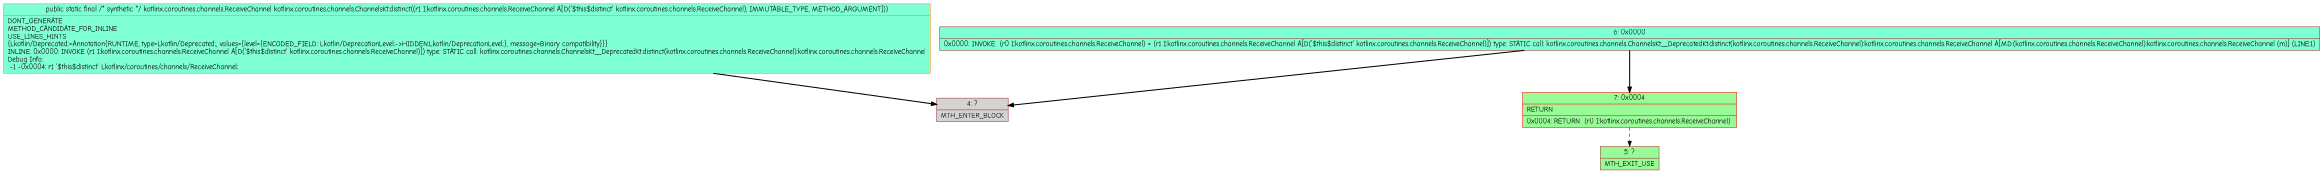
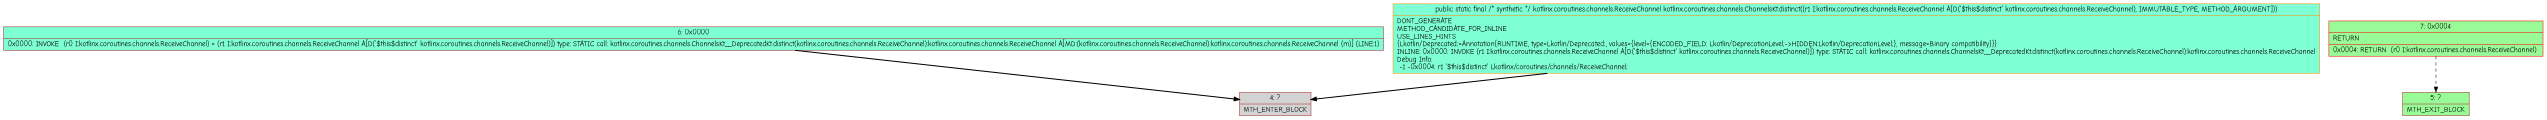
(1630, 69) -> none
(1630, 164) -> (2436, 110)
